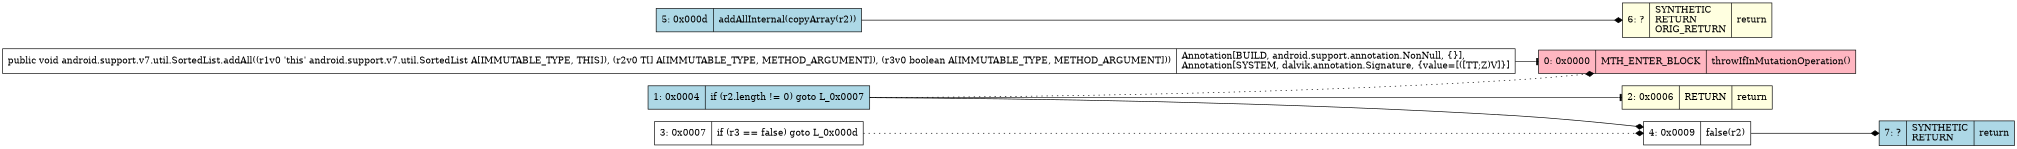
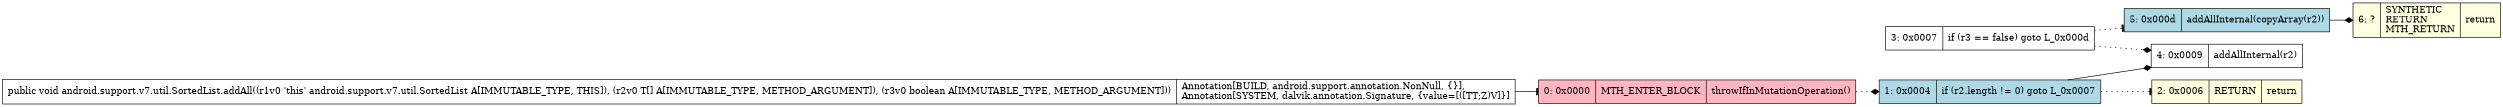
none -> (2108, 29)
(1691, 30) -> (2420, 30)
(1228, 92) -> (1864, 92)
(1244, 97) -> (2125, 92)
(1726, 133) -> (2255, 56)
(1947, 133) -> none
